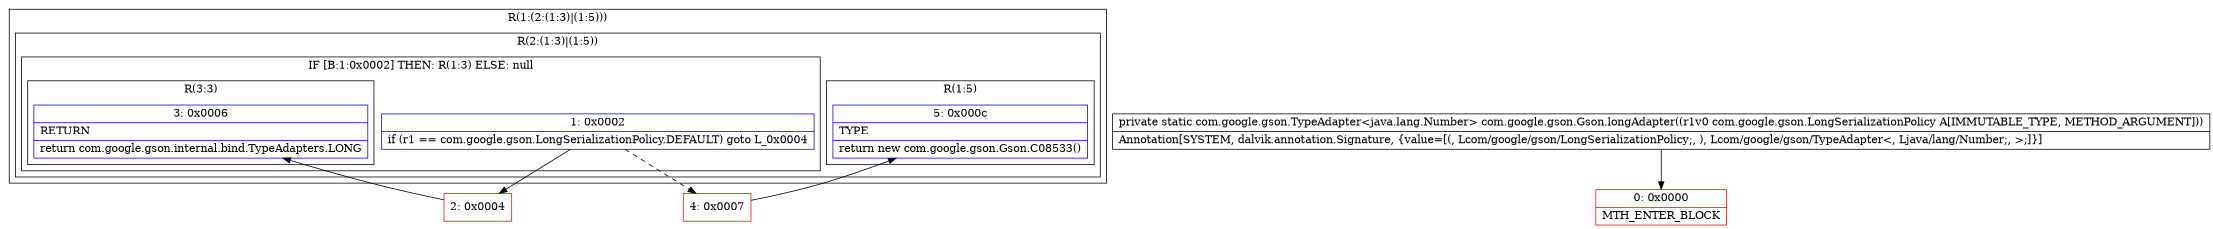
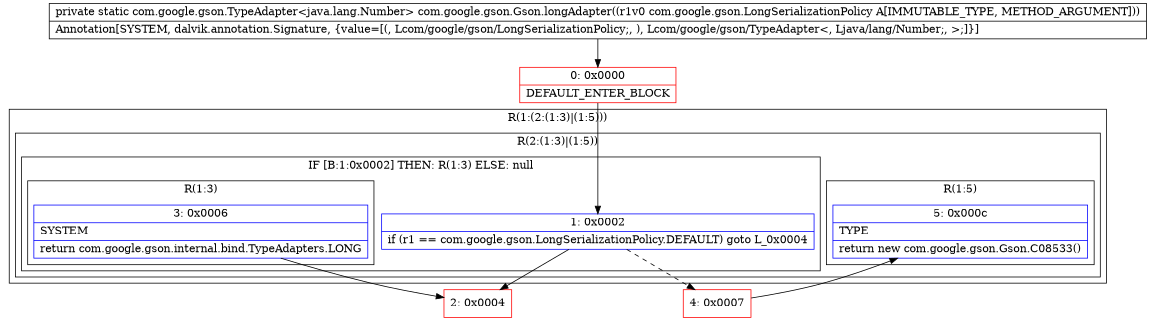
(201, 90) -> (201, 190)
(65, 131) -> (64, 231)
none -> (598, 152)
(390, 188) -> (393, 288)
(1661, 216) -> (598, 93)
